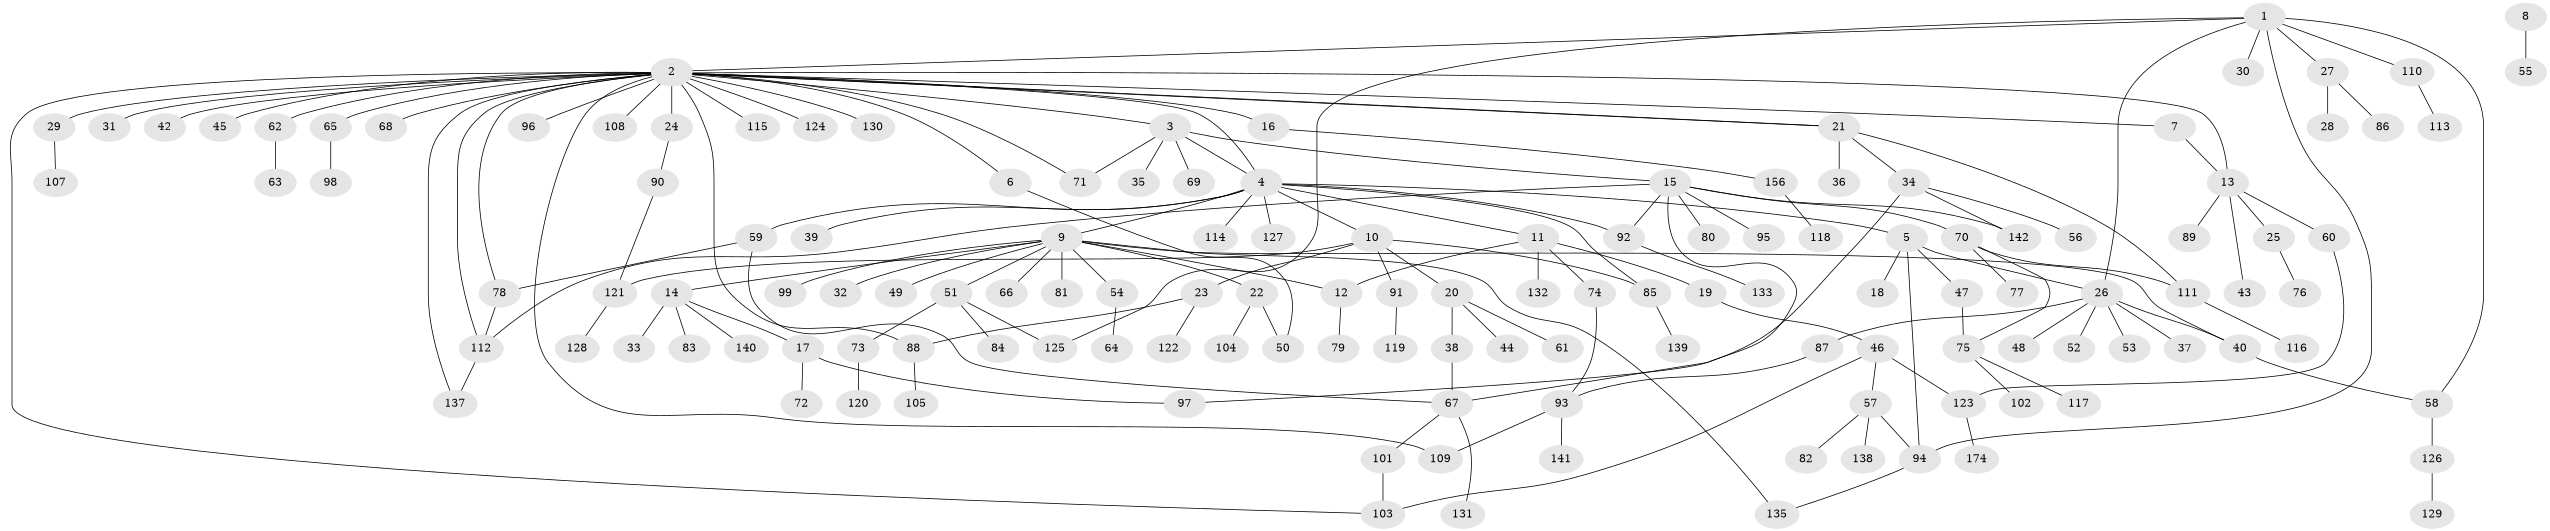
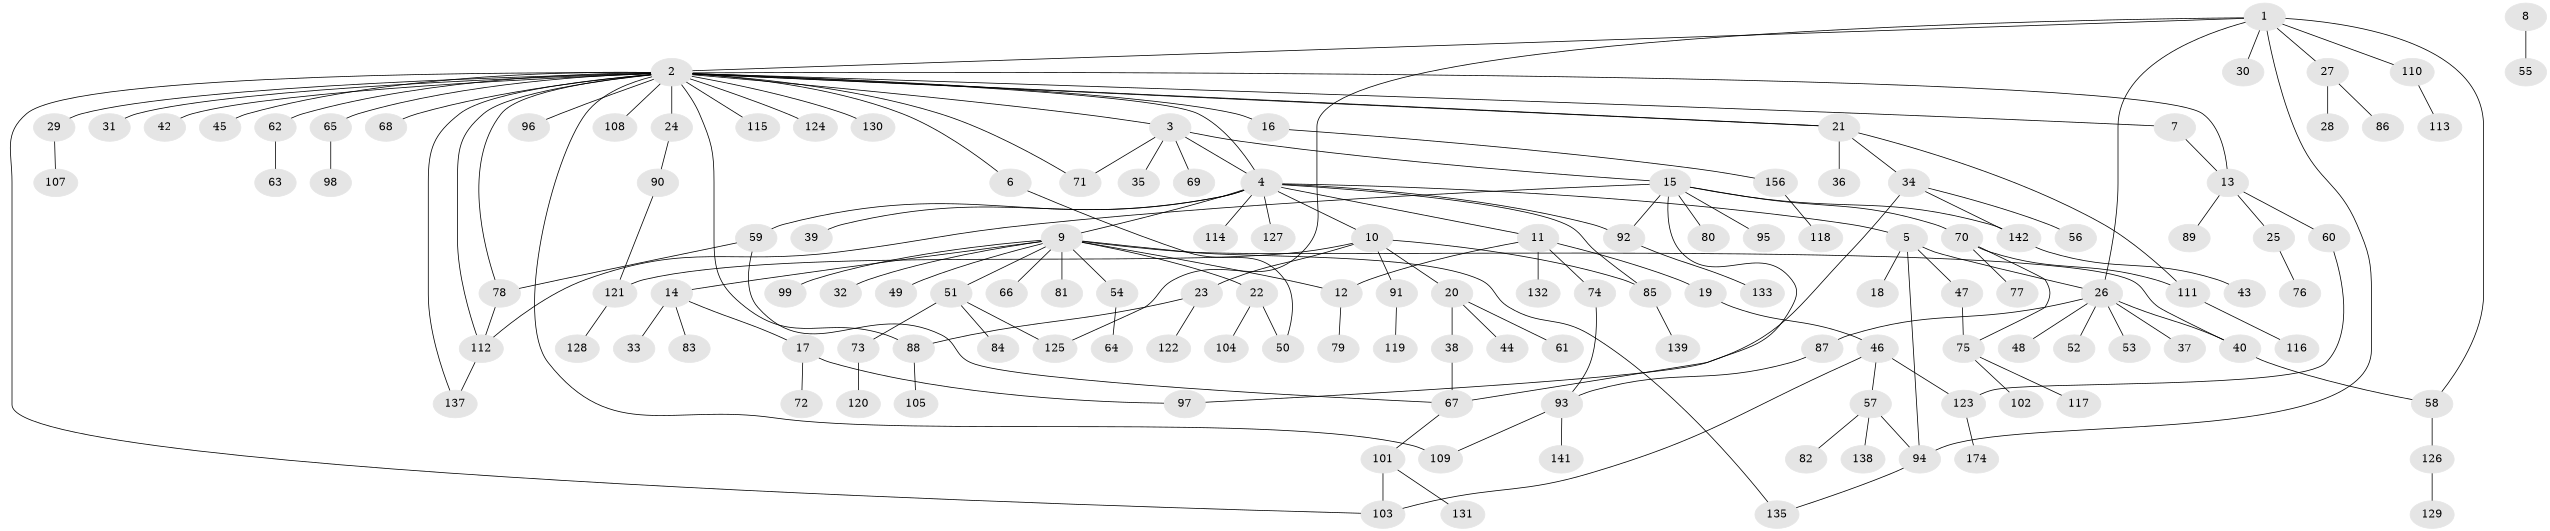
(2236, 238) -> (2132, 265)
(746, 349) -> none
(1471, 458) -> (1423, 487)
